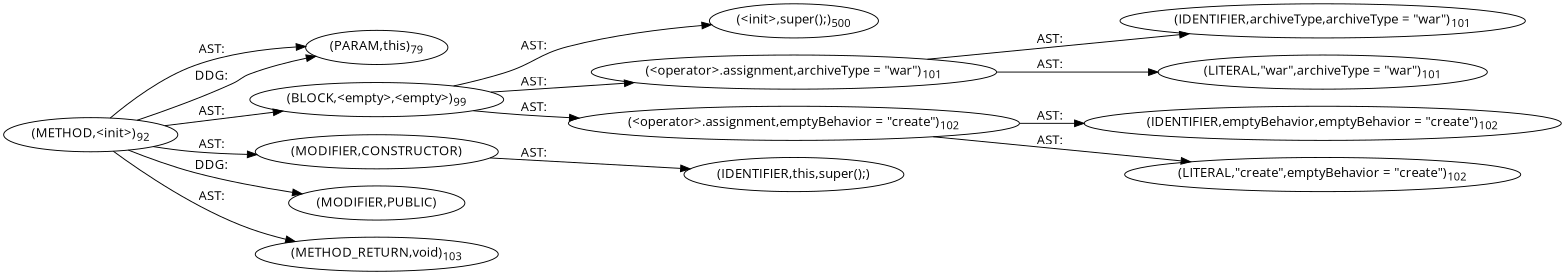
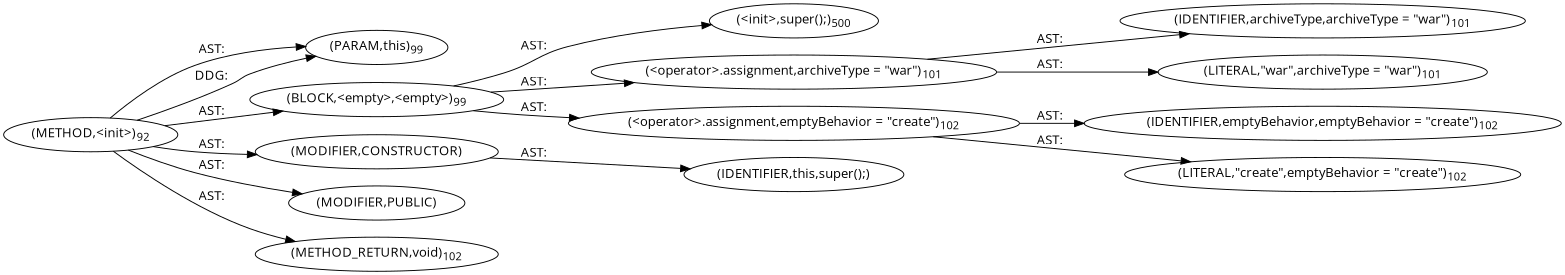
(417, 46) -> (417, 46)
(214, 166) -> (214, 166)
(453, 253) -> (453, 253)
